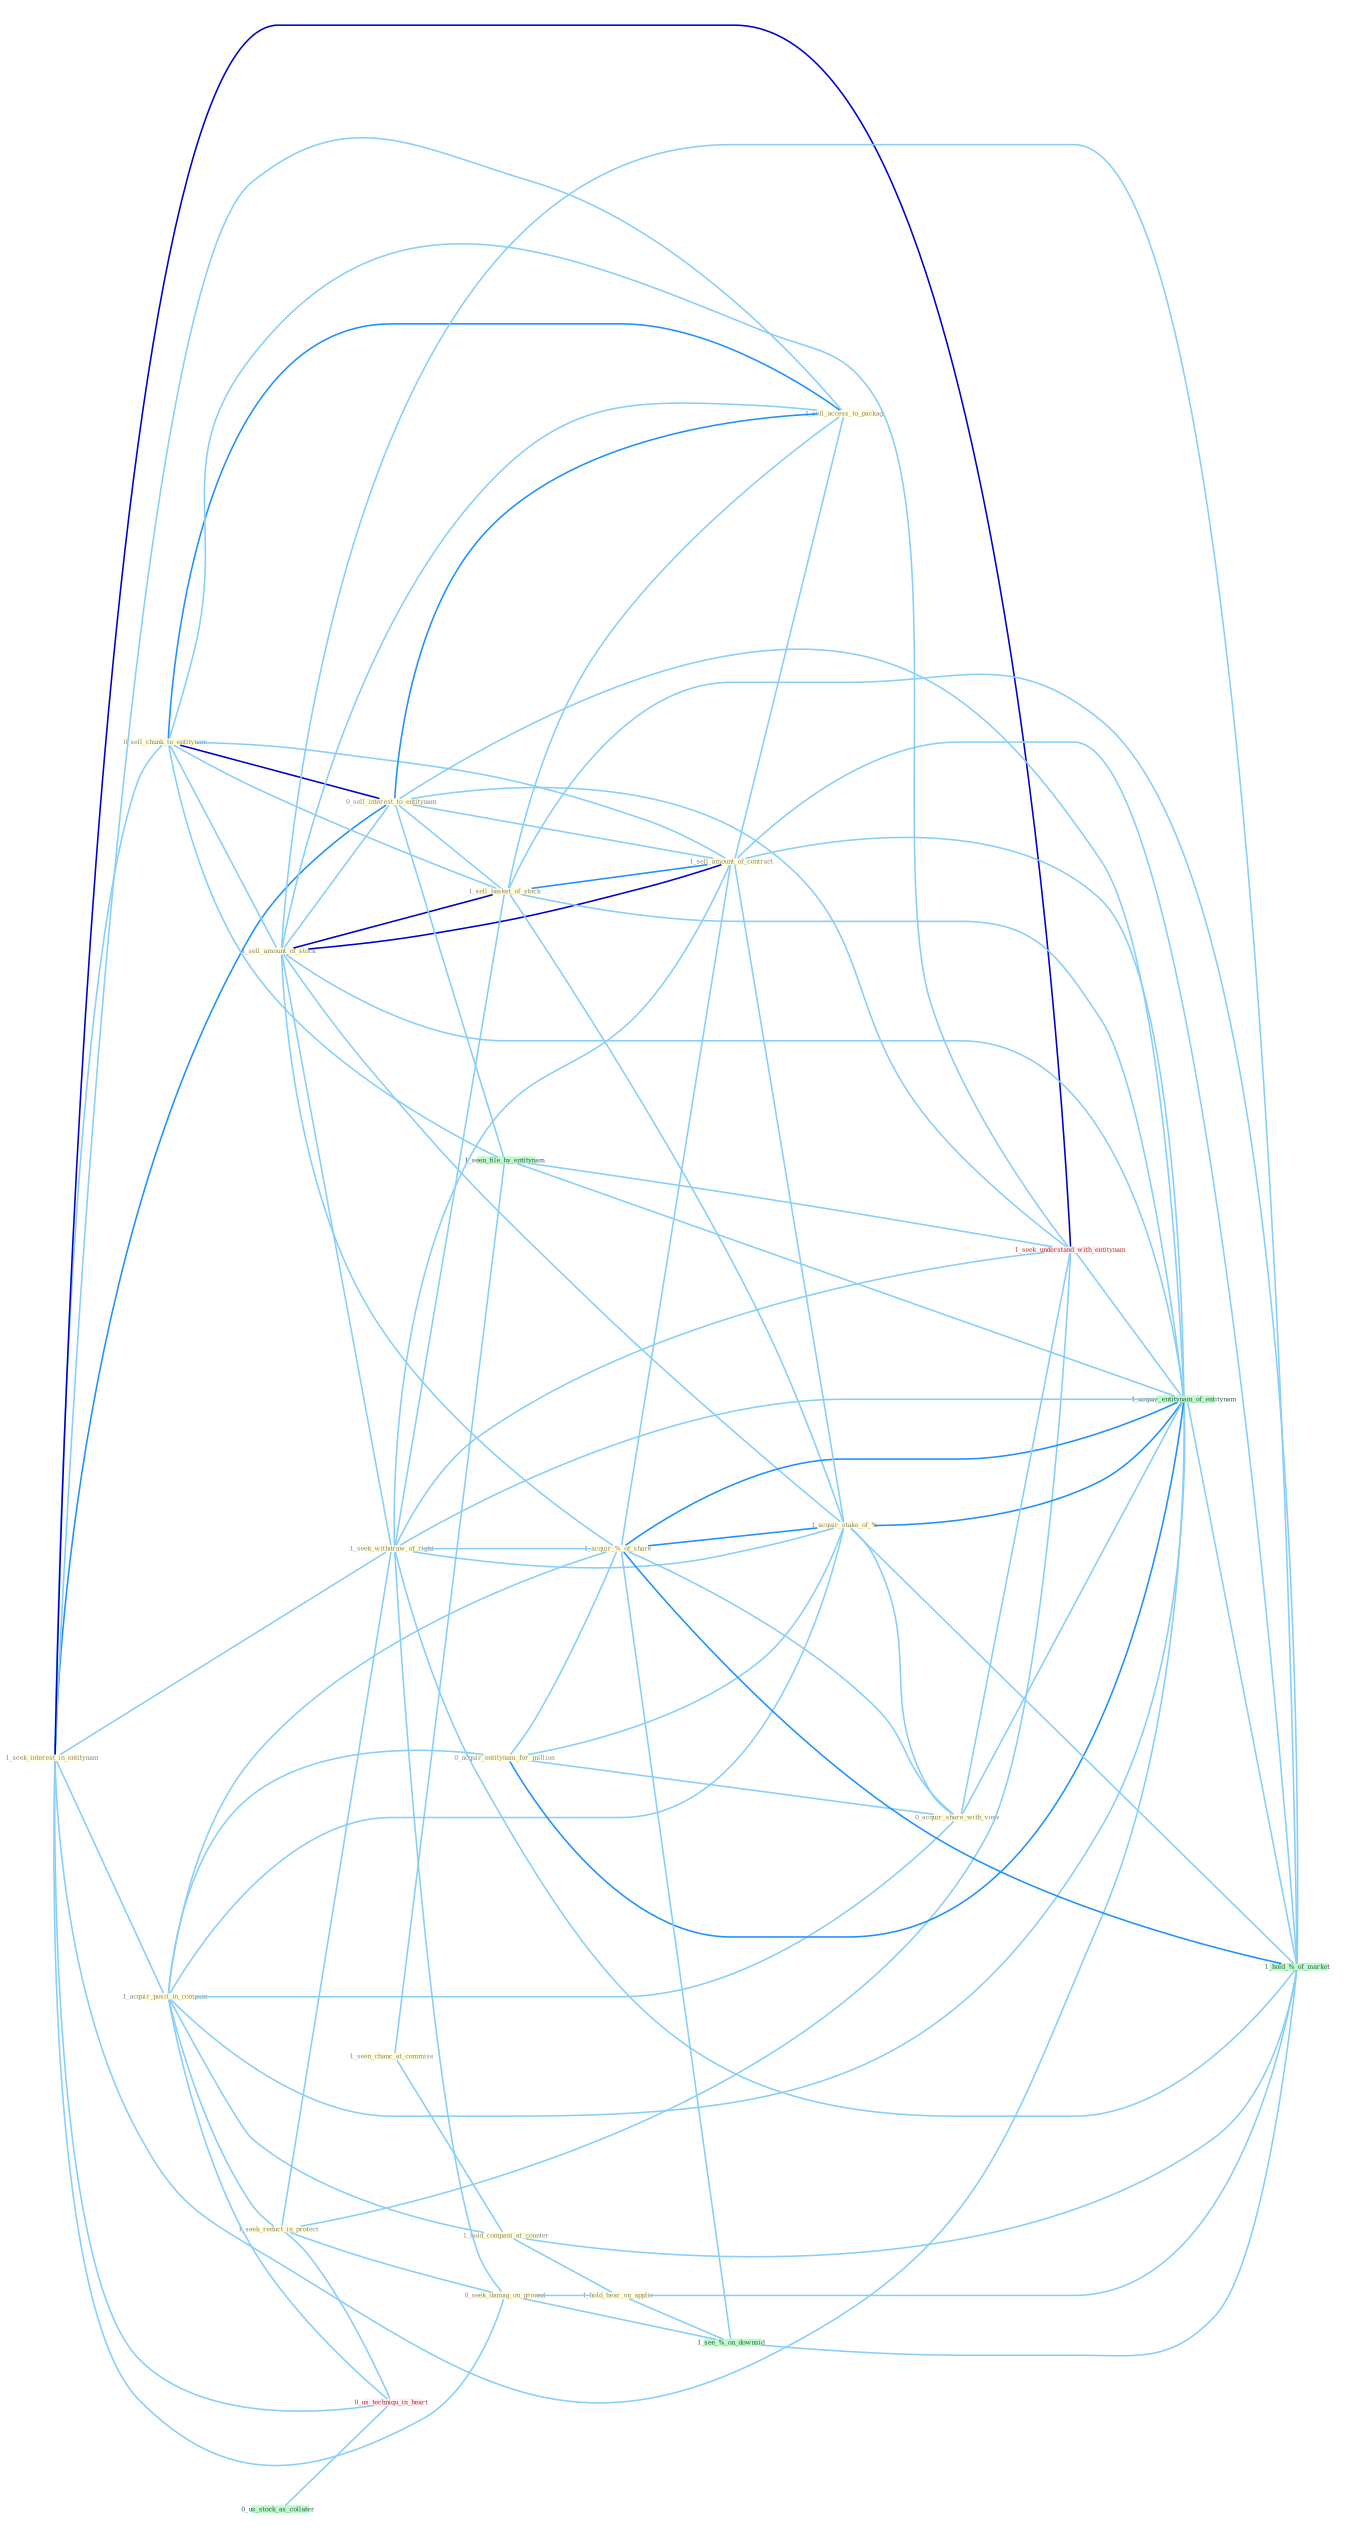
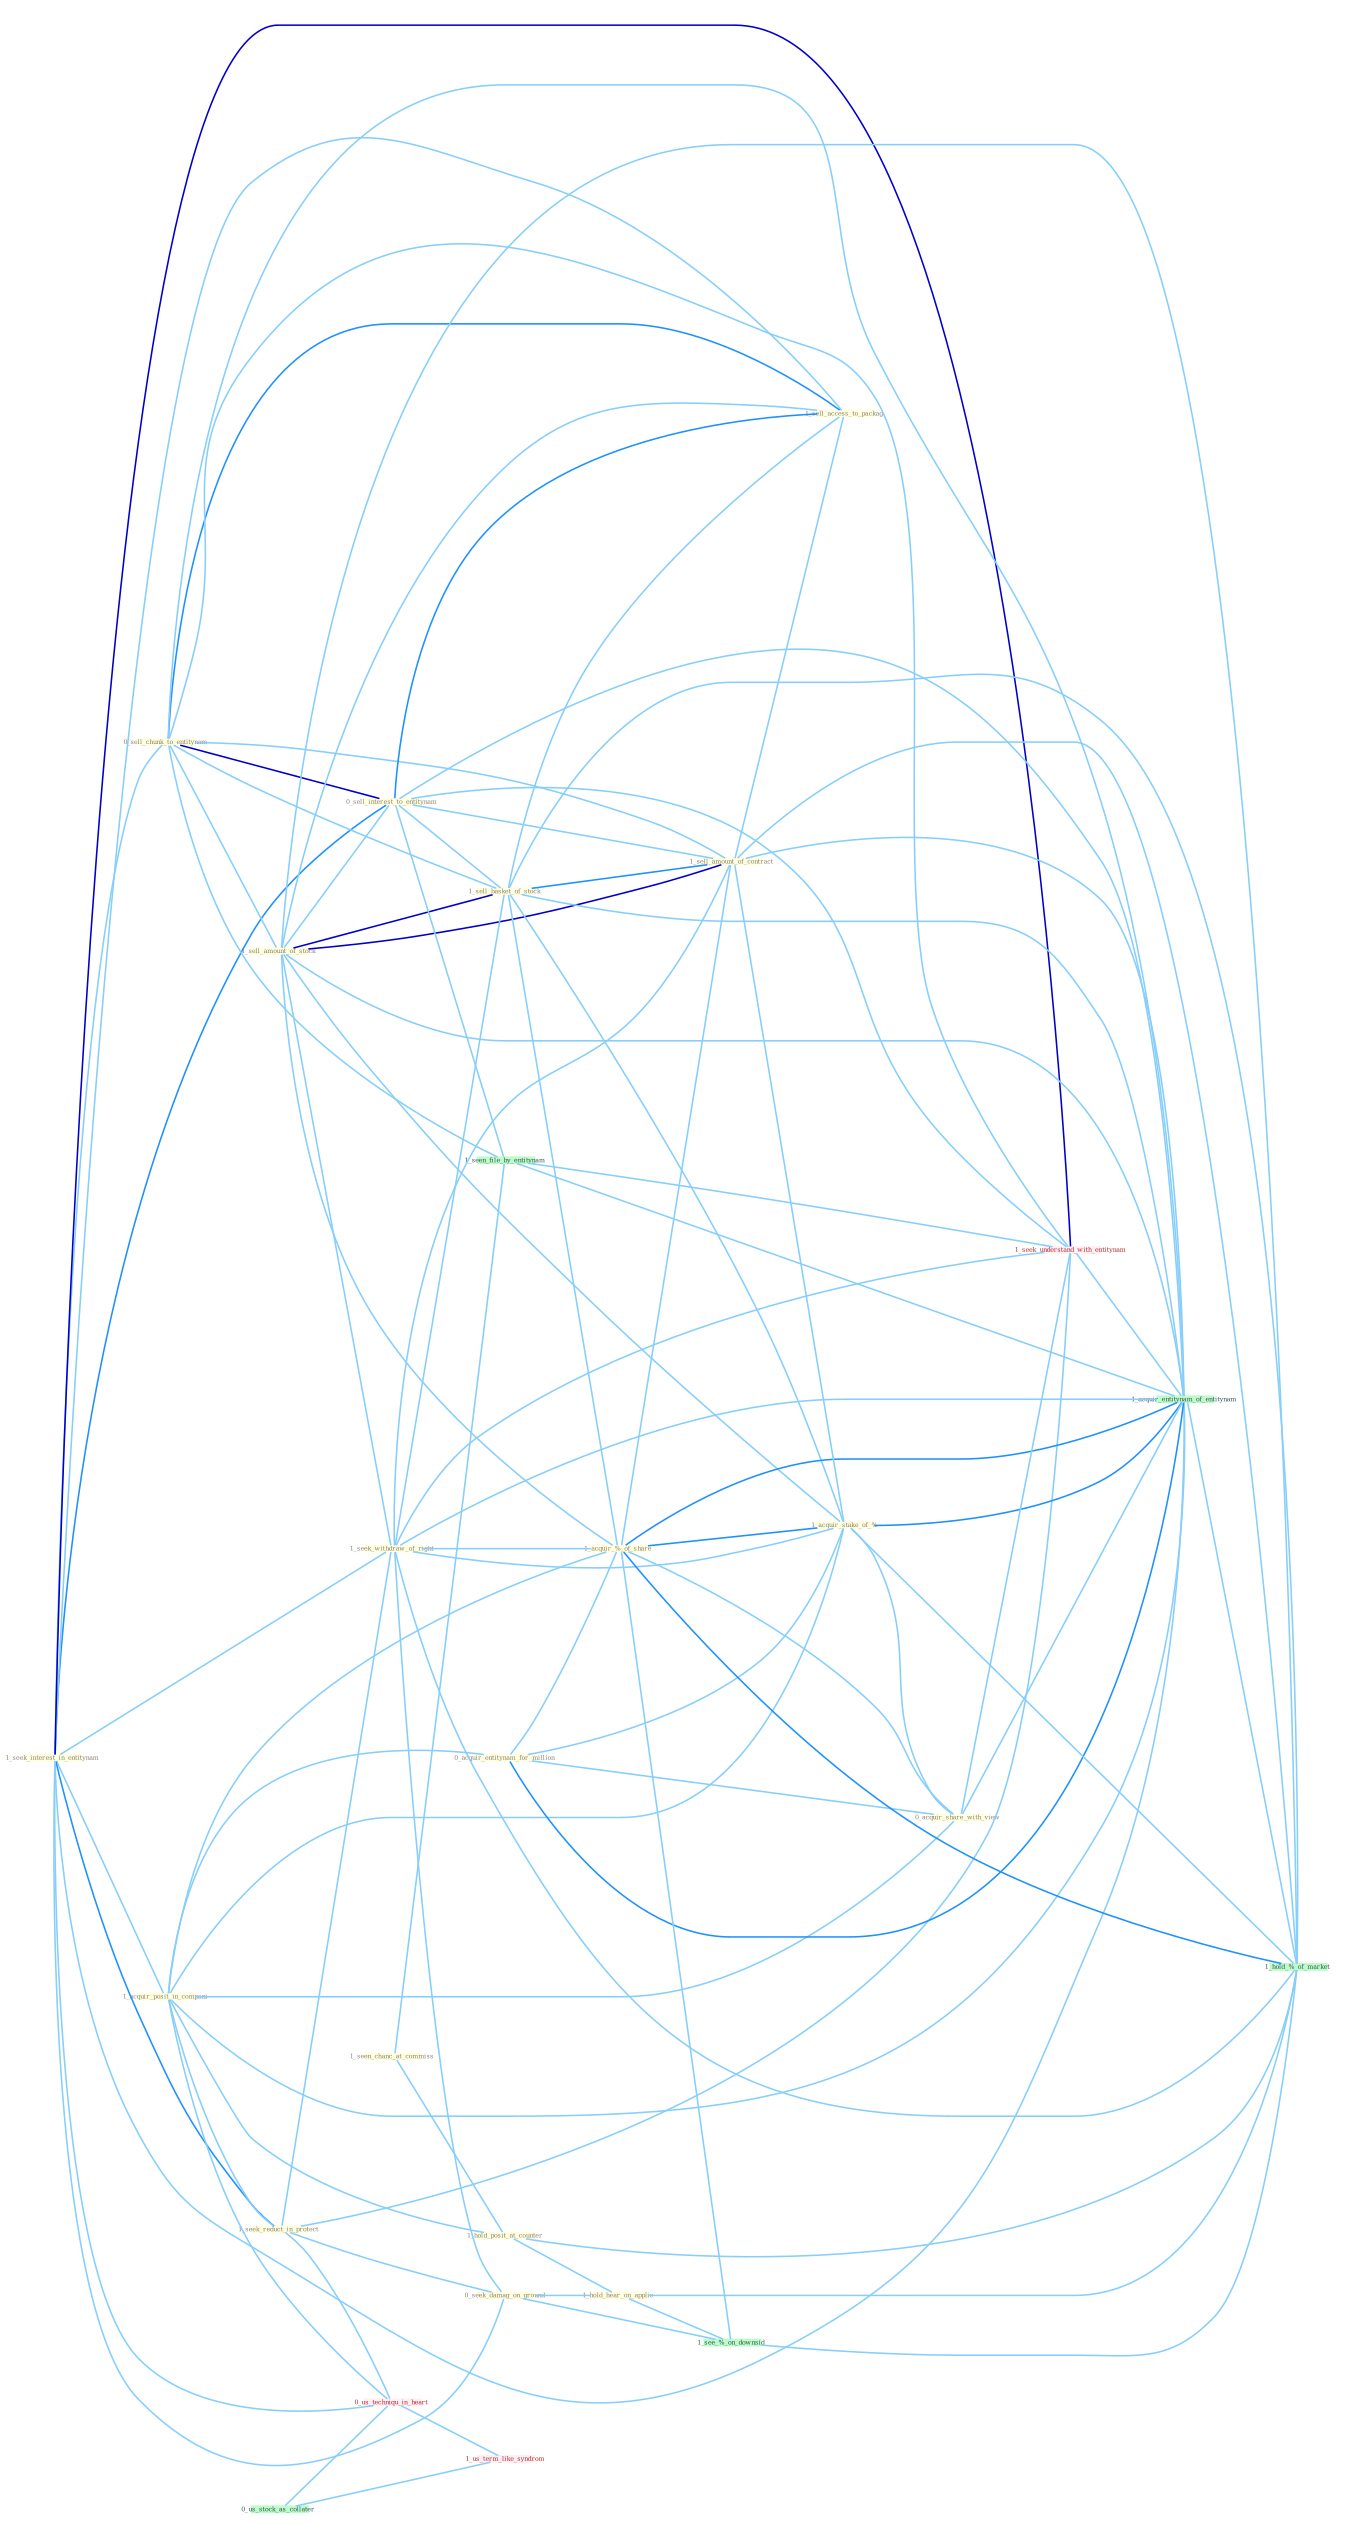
none -> (841, 230)
none -> (563, 1220)
none -> (136, 2008)
(506, 2236) -> (506, 2236)
none -> (506, 2459)
